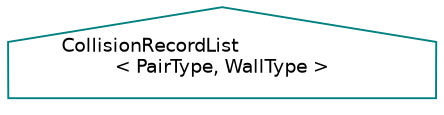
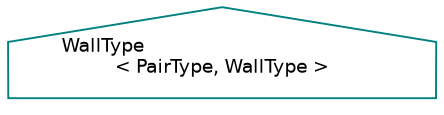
(222, 58) -> (222, 58)
